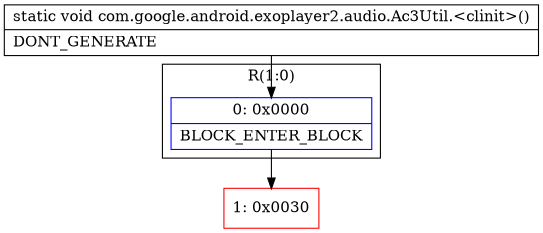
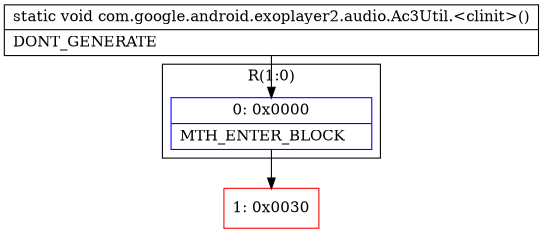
(271, 136) -> (263, 136)
